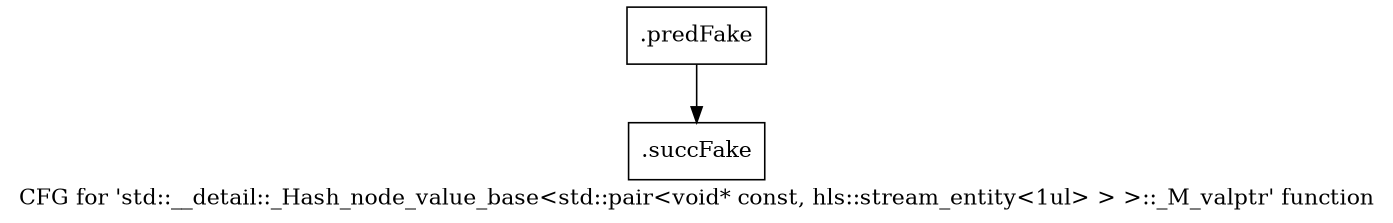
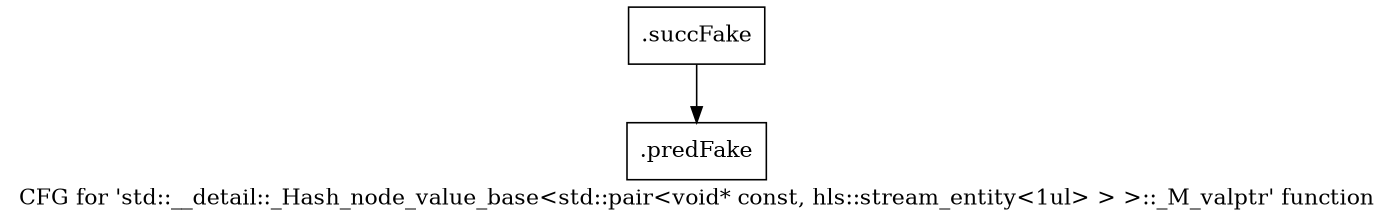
(697, 86) -> (697, 86)
